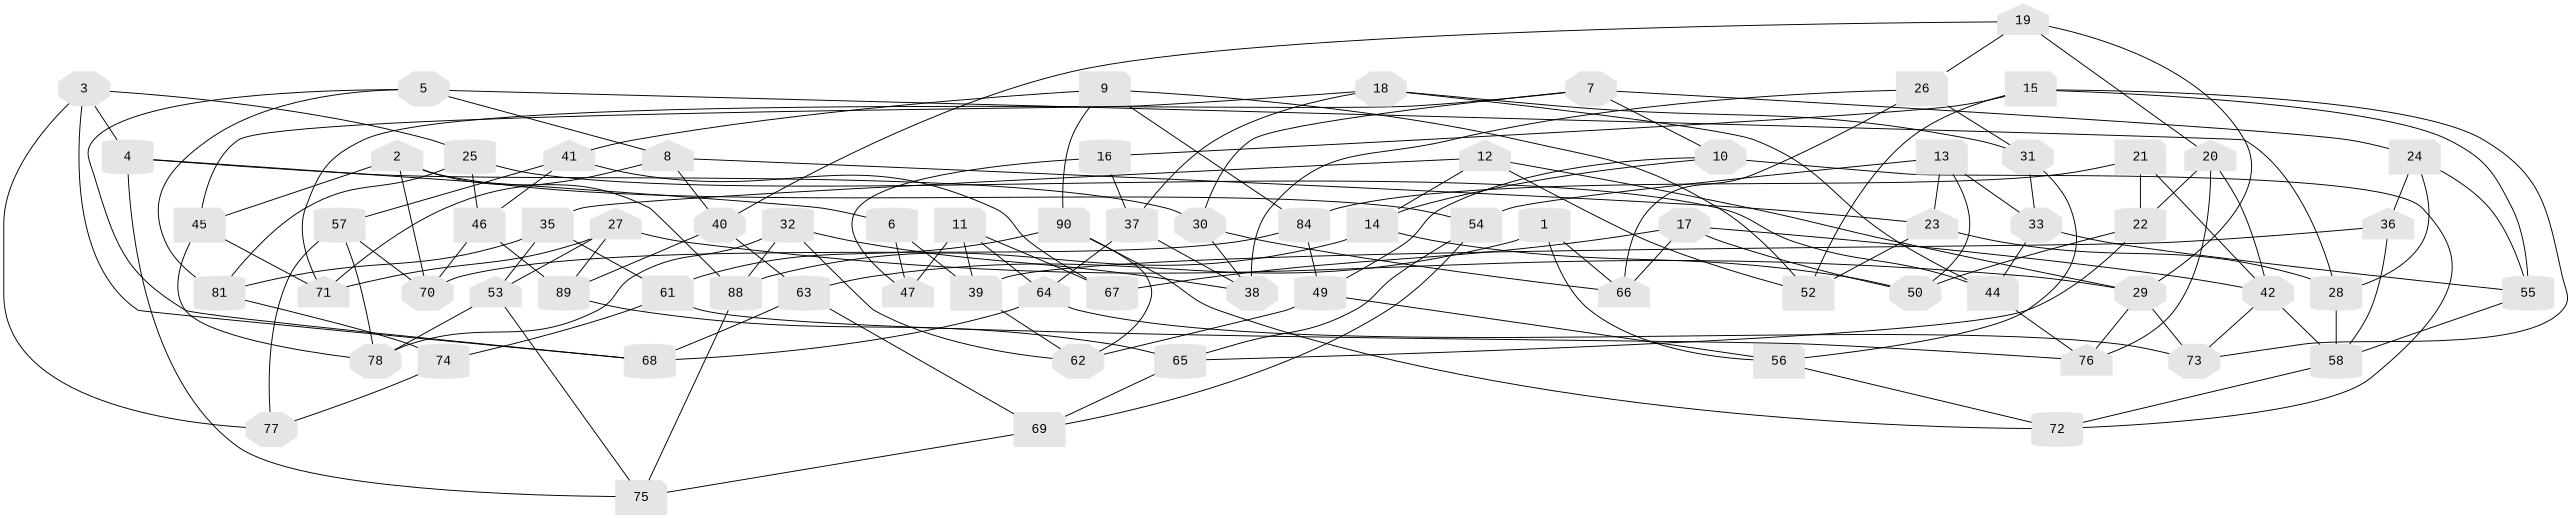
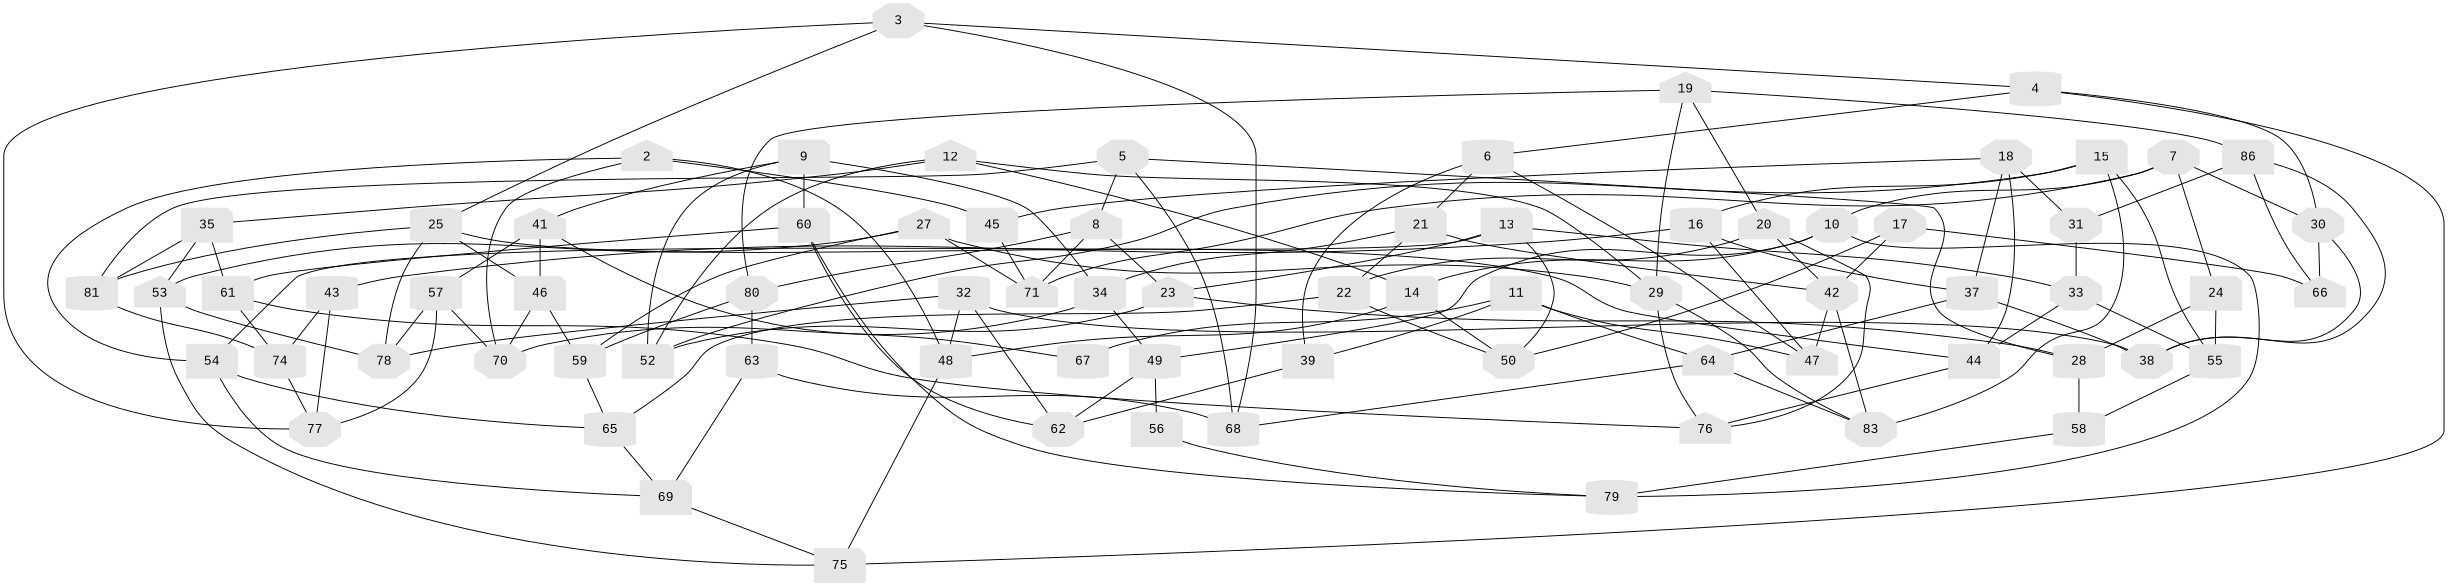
(1922, 89) -> (2248, 157)
none -> (1449, 196)
(720, 225) -> (752, 293)
(1064, 225) -> (804, 225)
(1304, 225) -> (1100, 293)
(1545, 225) -> none
(2388, 225) -> none
(1346, 263) -> none
none -> (332, 293)
(564, 293) -> (580, 361)
(736, 293) -> (946, 361)
(1999, 322) -> none
(2301, 326) -> (1822, 328)
(230, 334) -> (397, 290)
(2194, 361) -> (1871, 429)
(2057, 429) -> (1612, 498)
